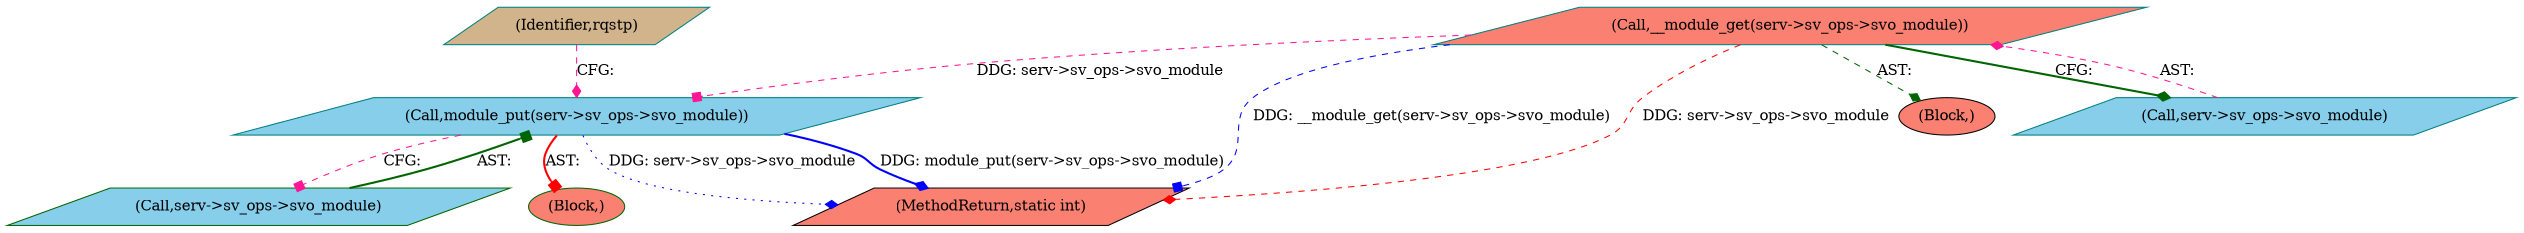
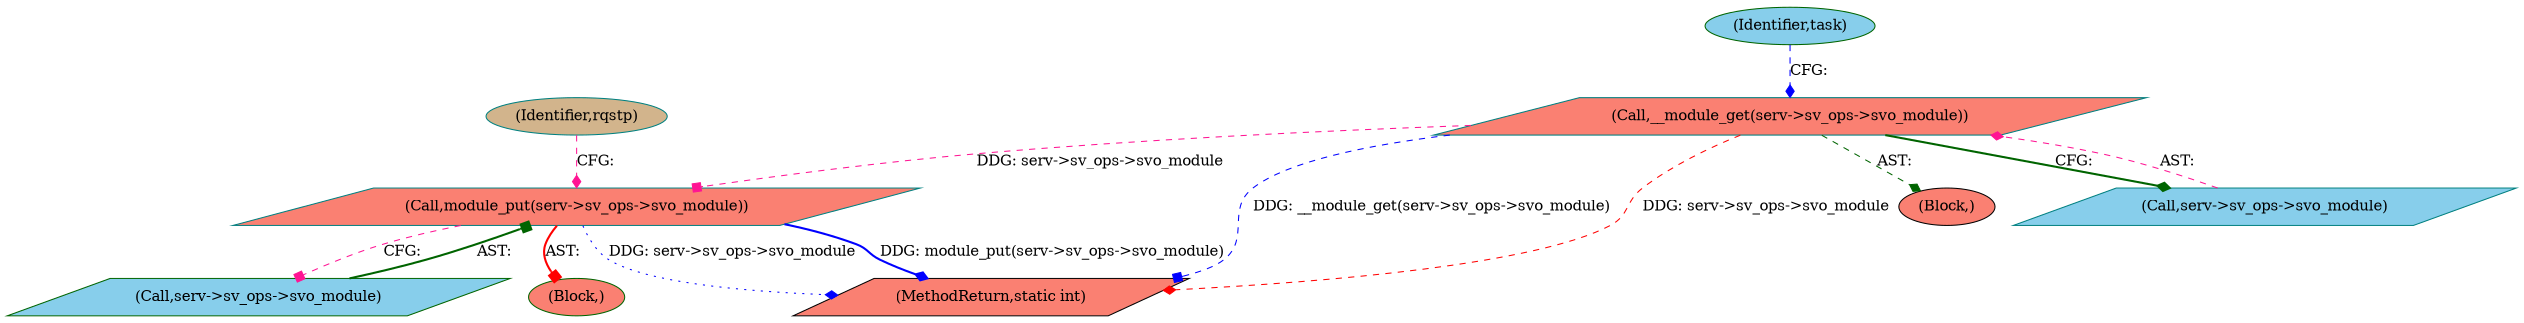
(577, 26) -> (577, 116)
none -> (1790, 26)
(577, 116) -> (577, 207)
